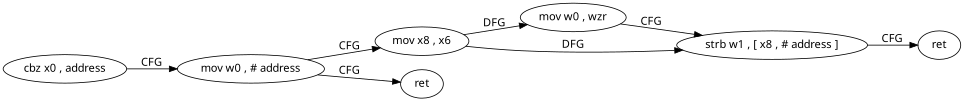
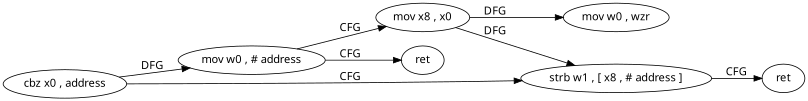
(657, 29) -> (321, 83)
(422, 41) -> (423, 17)
(152, 63) -> (152, 66)
